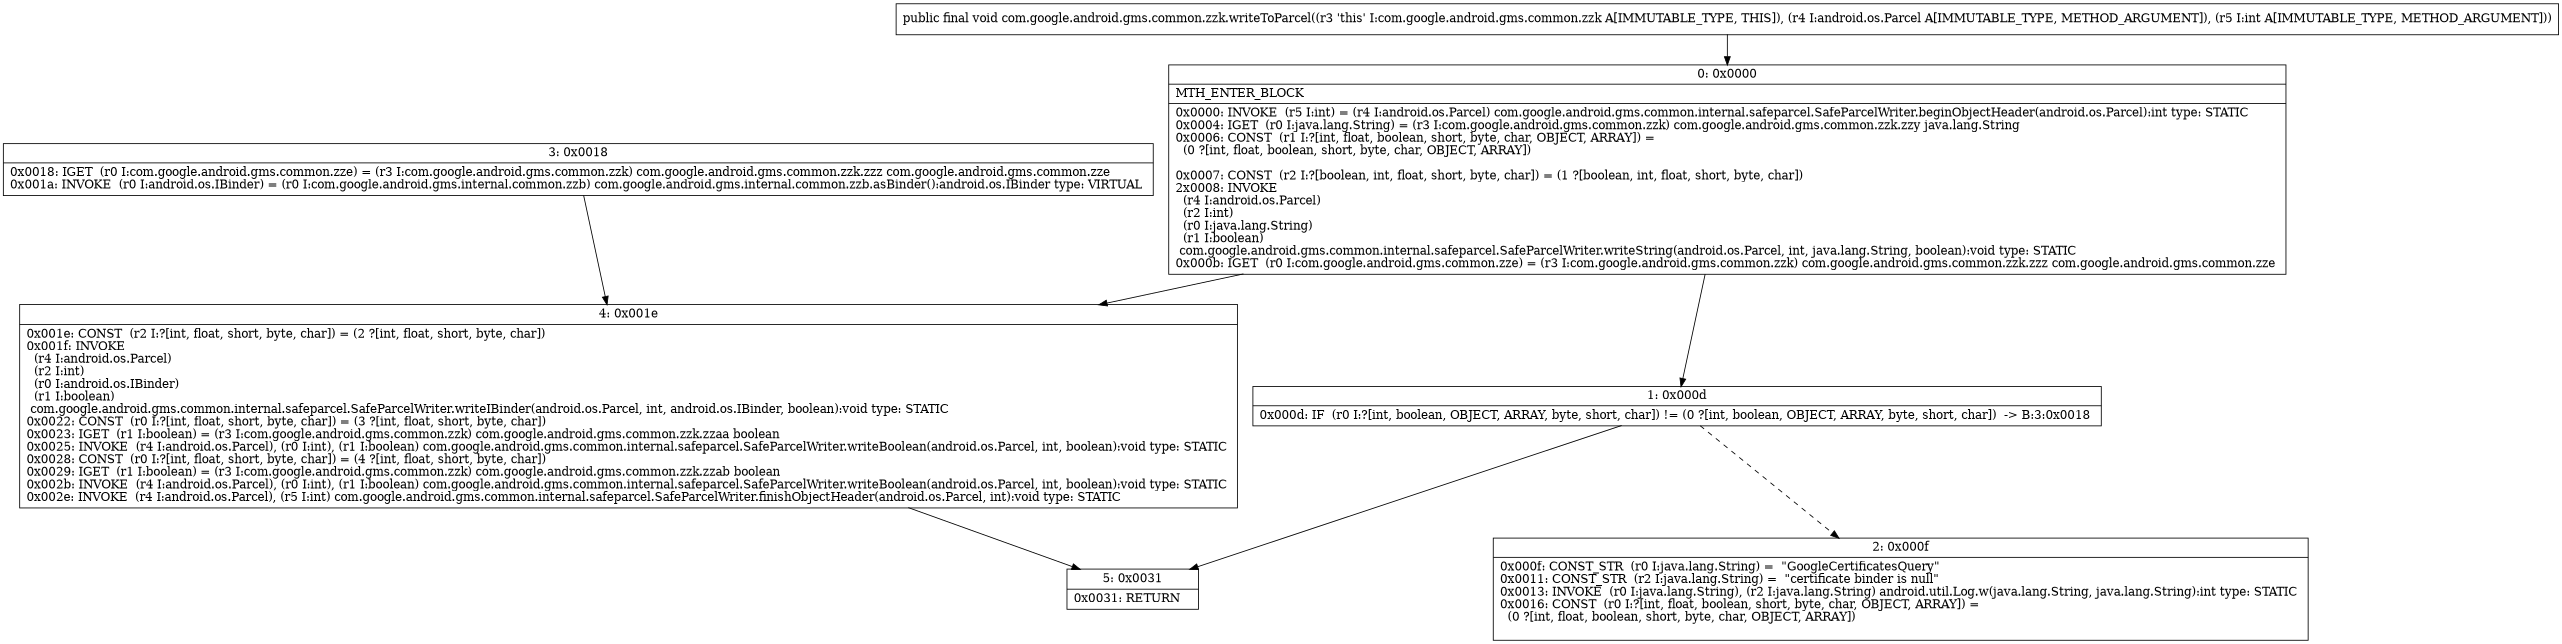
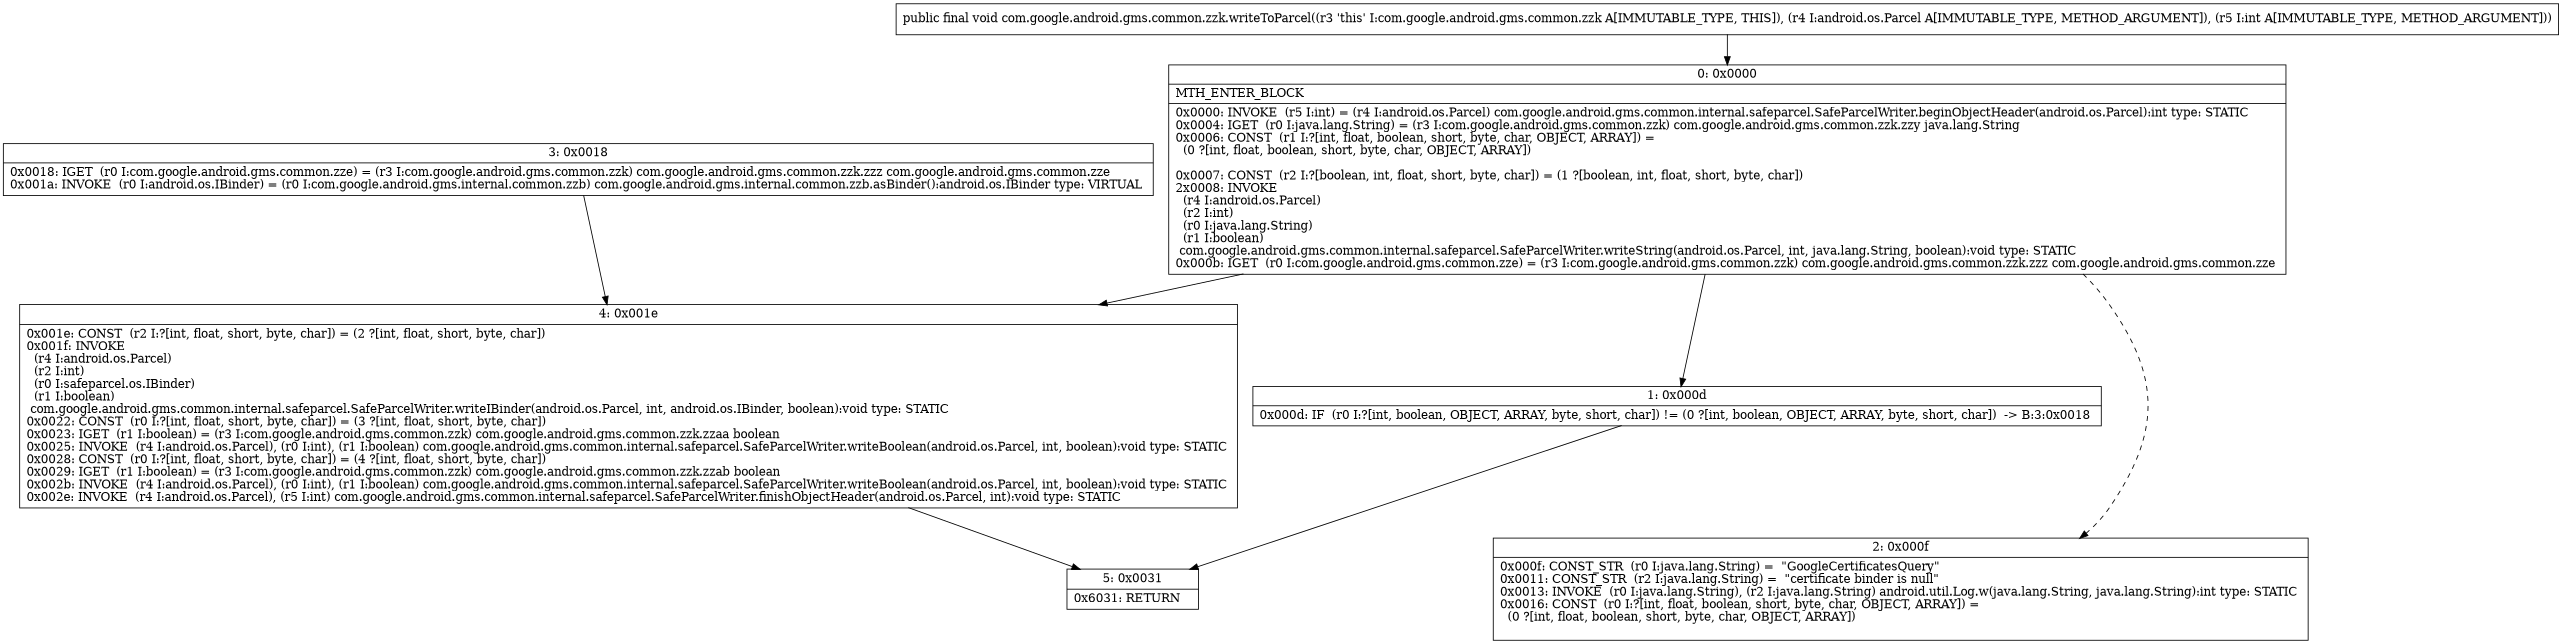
(103, 384) -> (111, 384)
(1766, 479) -> (2148, 403)
(1133, 599) -> (1133, 599)
